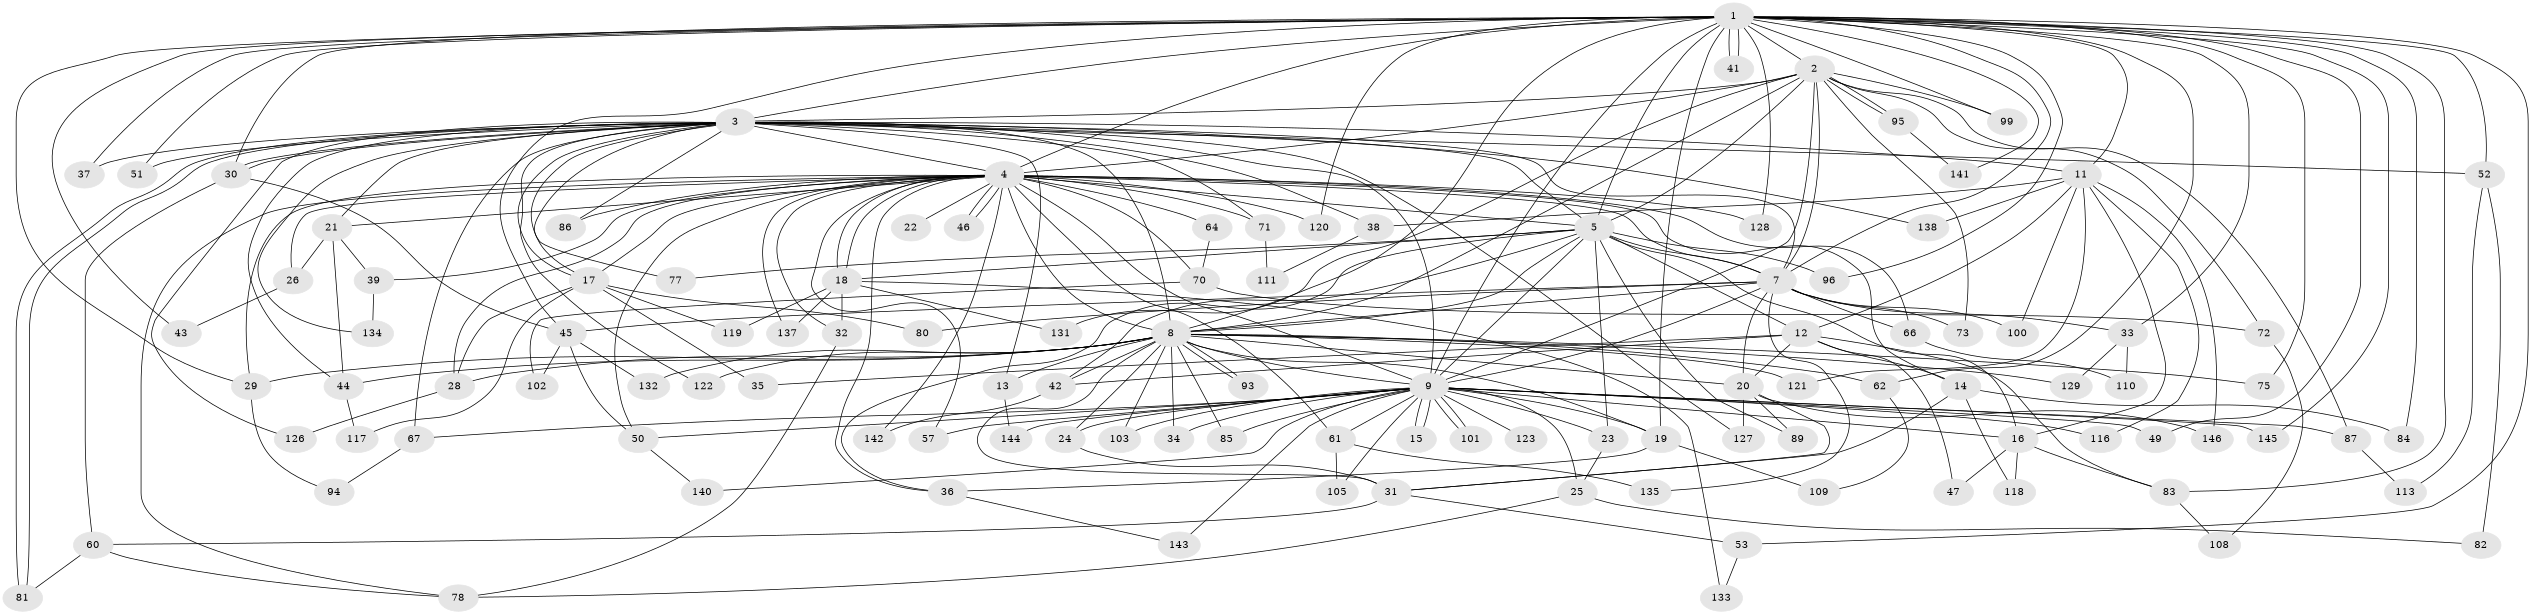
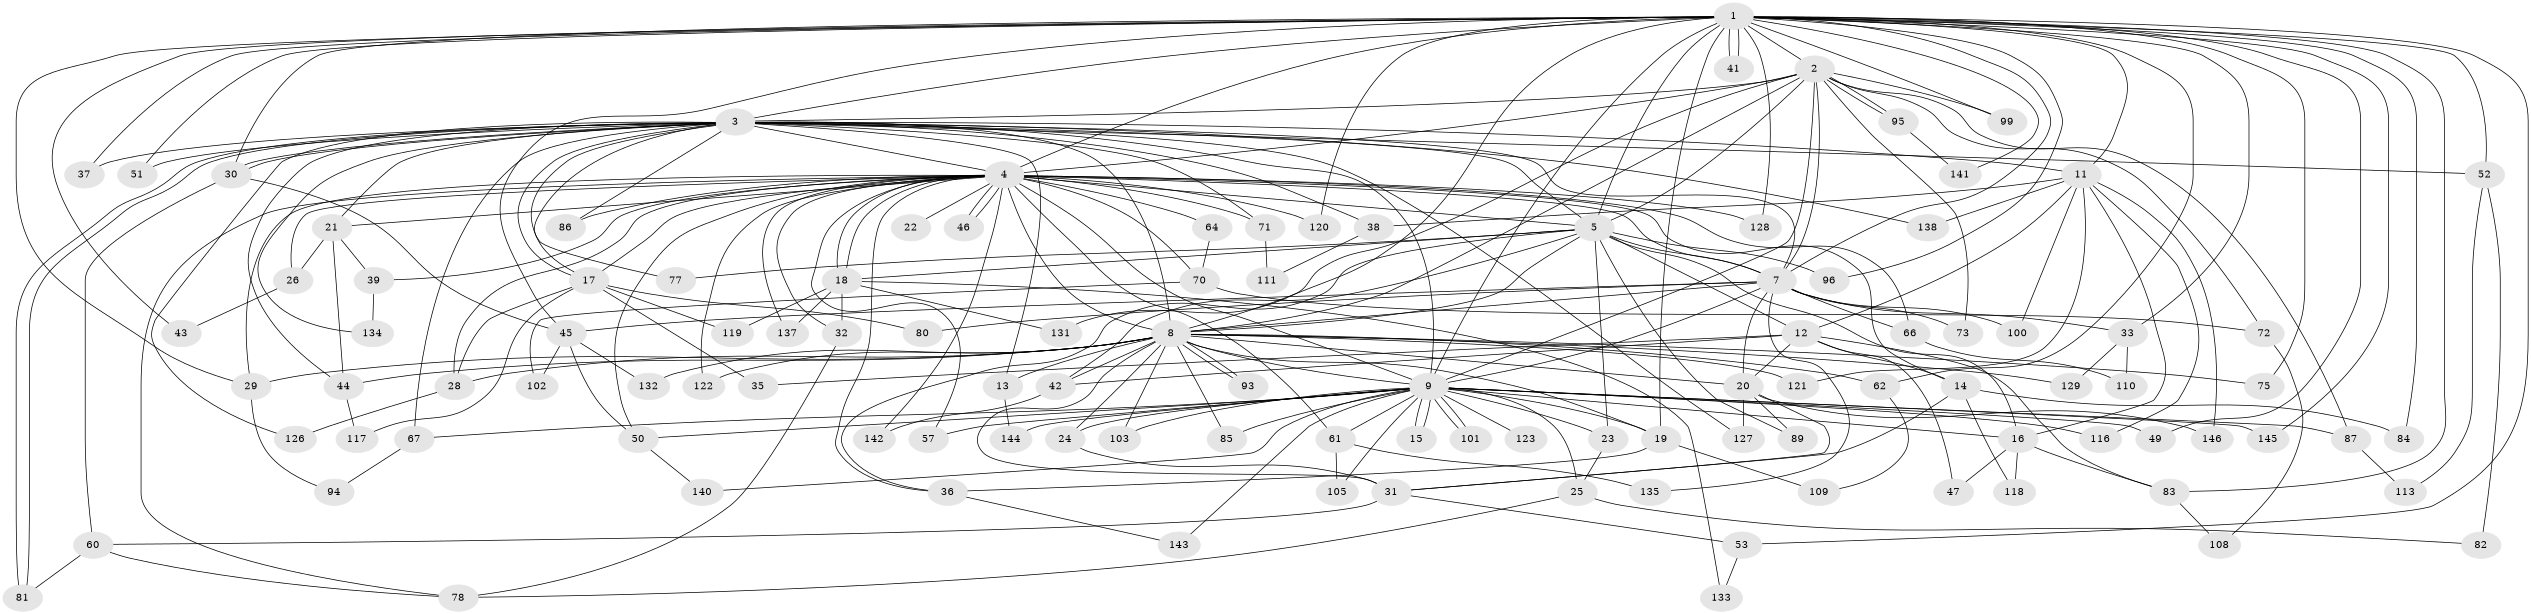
(522, 177) -> (775, 208)
(1522, 297) -> none
(1174, 439) -> none
